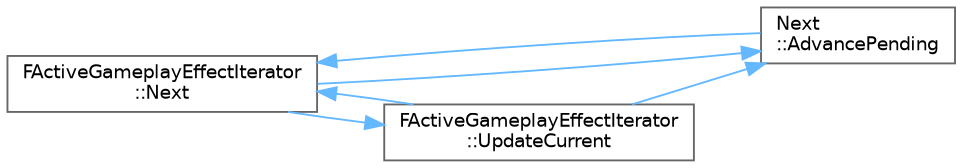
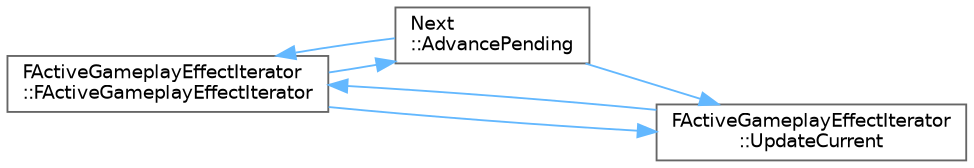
(162, 84) -> (168, 84)
(690, 87) -> (643, 81)
